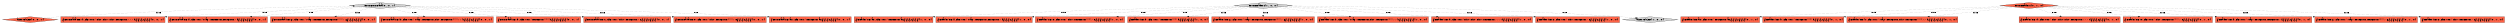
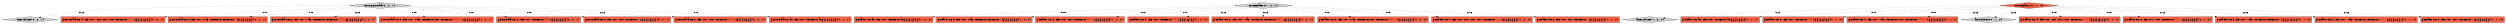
(1462, 9) -> (1834, 9)
(198, 10) -> (196, 7)
(30, 20) -> (30, 20)
none -> (1989, 20)
